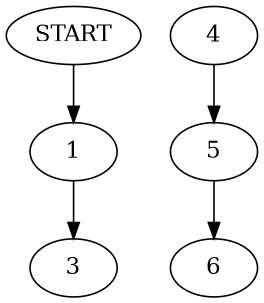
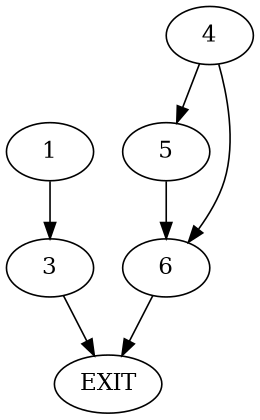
(74, 36) -> none
none -> (230, 150)
none -> (108, 384)
